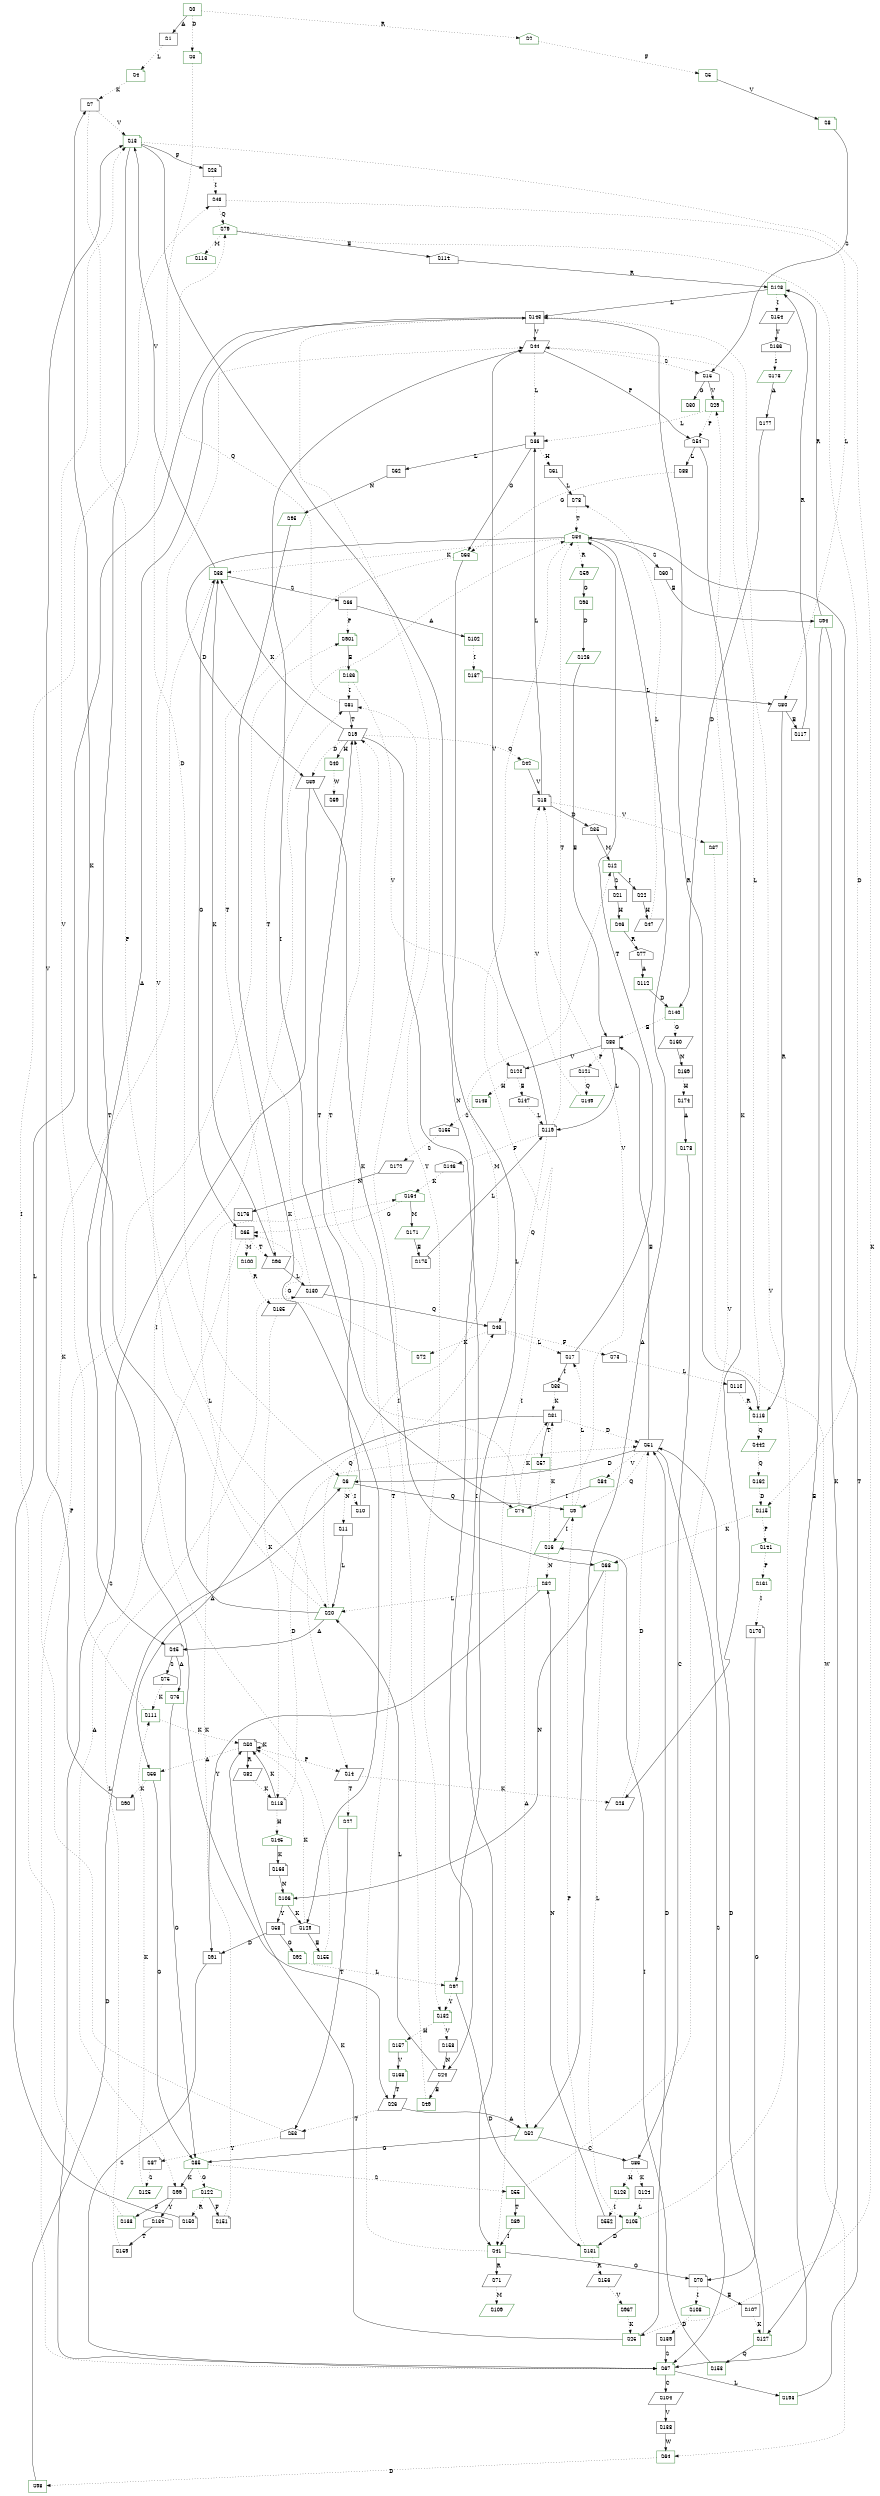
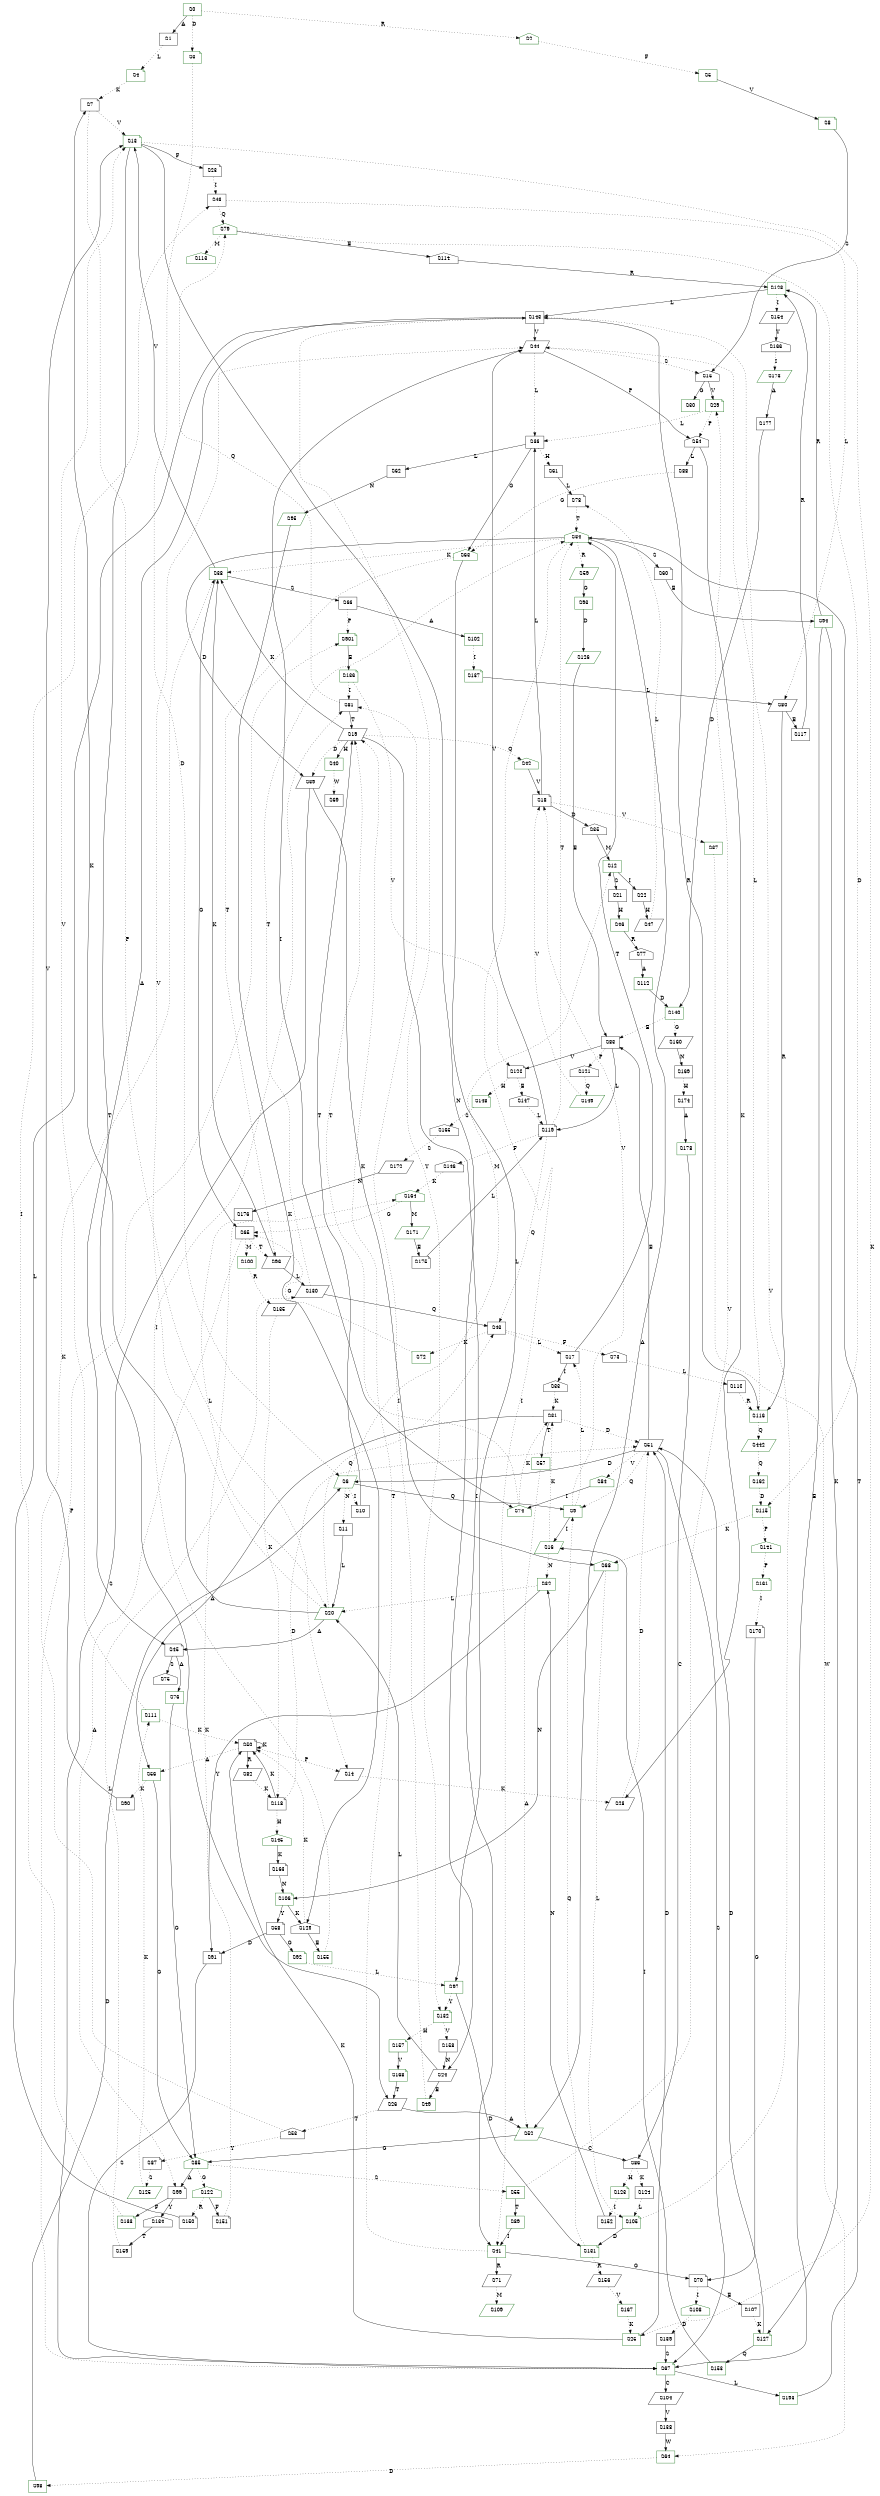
(157, 1695) -> none
(348, 1822) -> none
(569, 1899) -> (569, 1899)
(190, 2178) -> (190, 2178)
(607, 2222) -> (607, 2222)
(627, 2310) -> (627, 2310)
